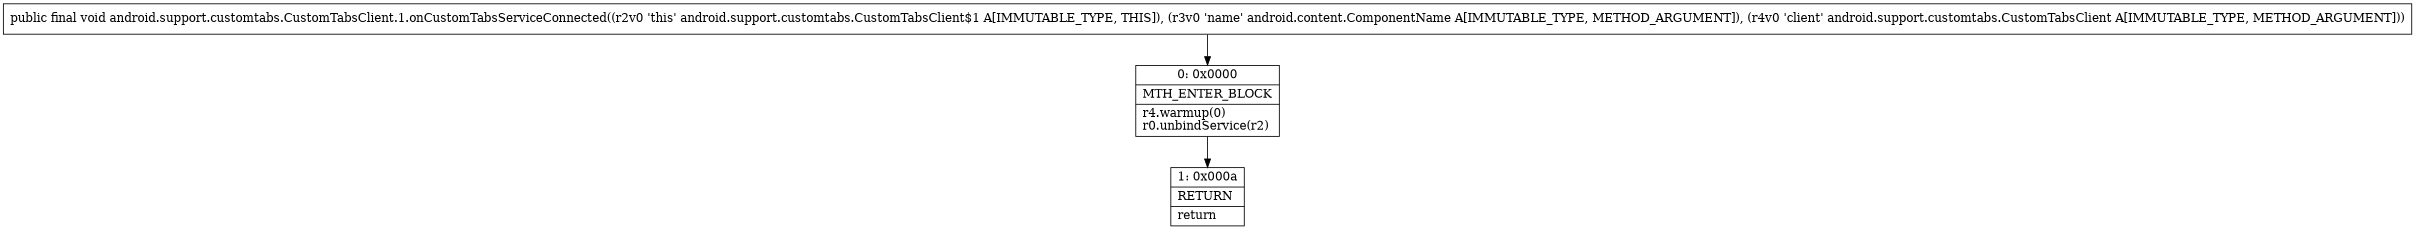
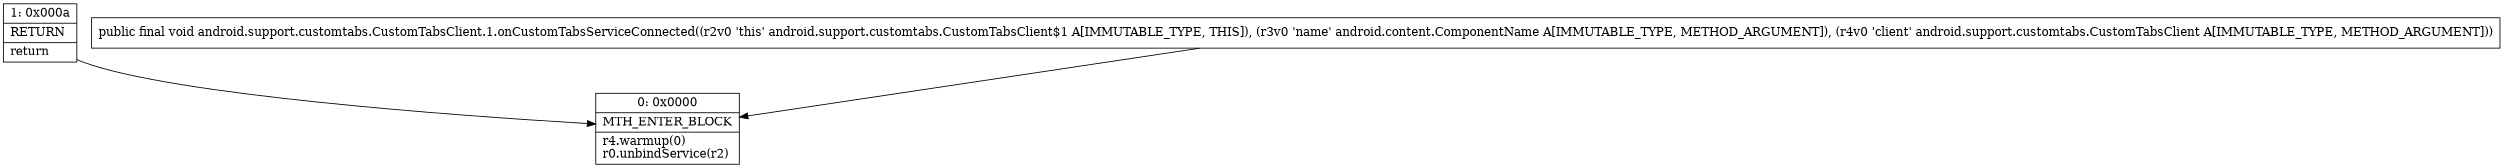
(1208, 148) -> (330, 103)
